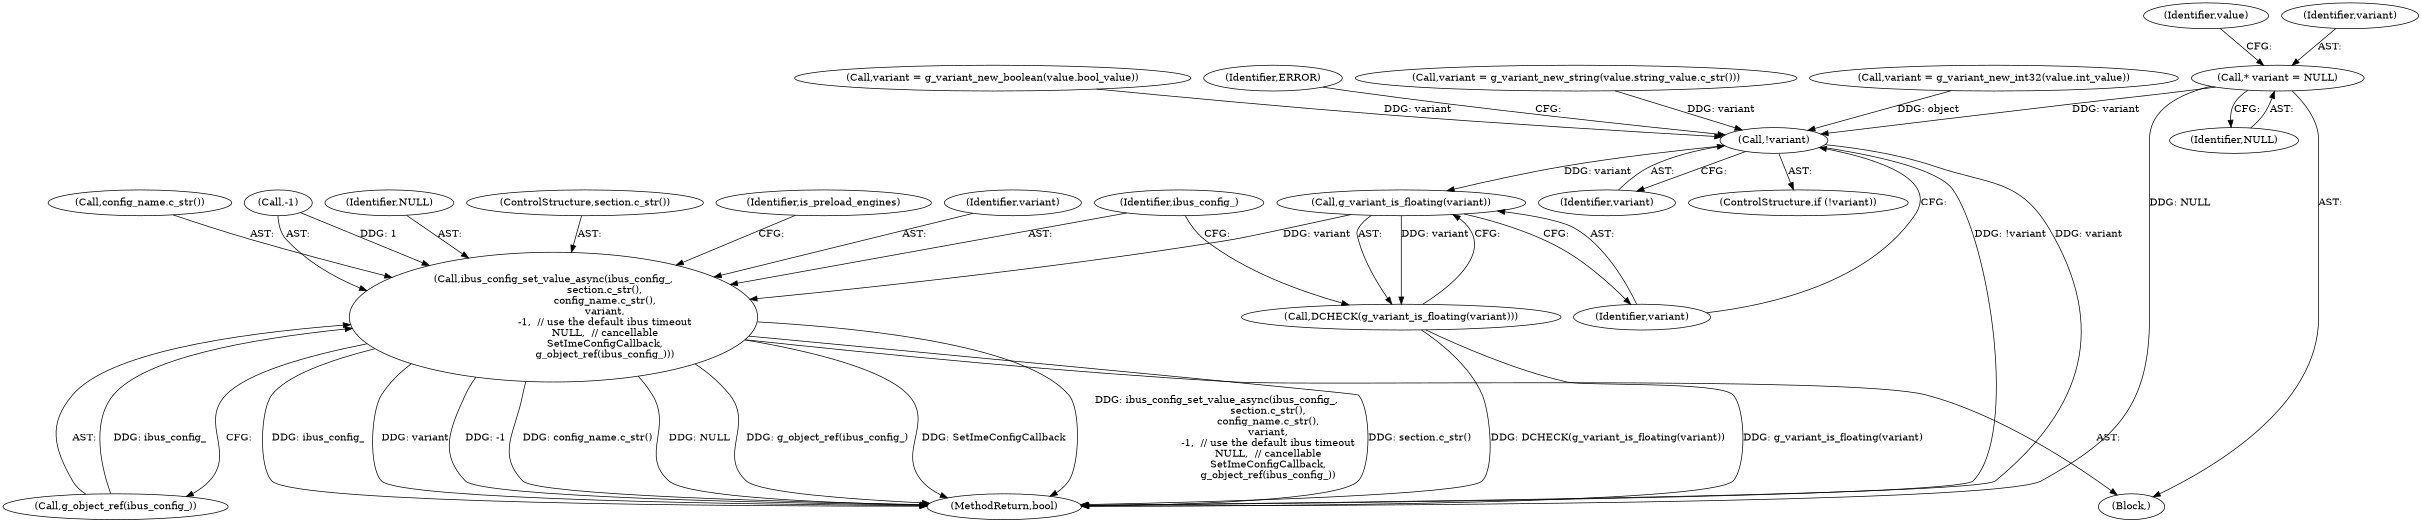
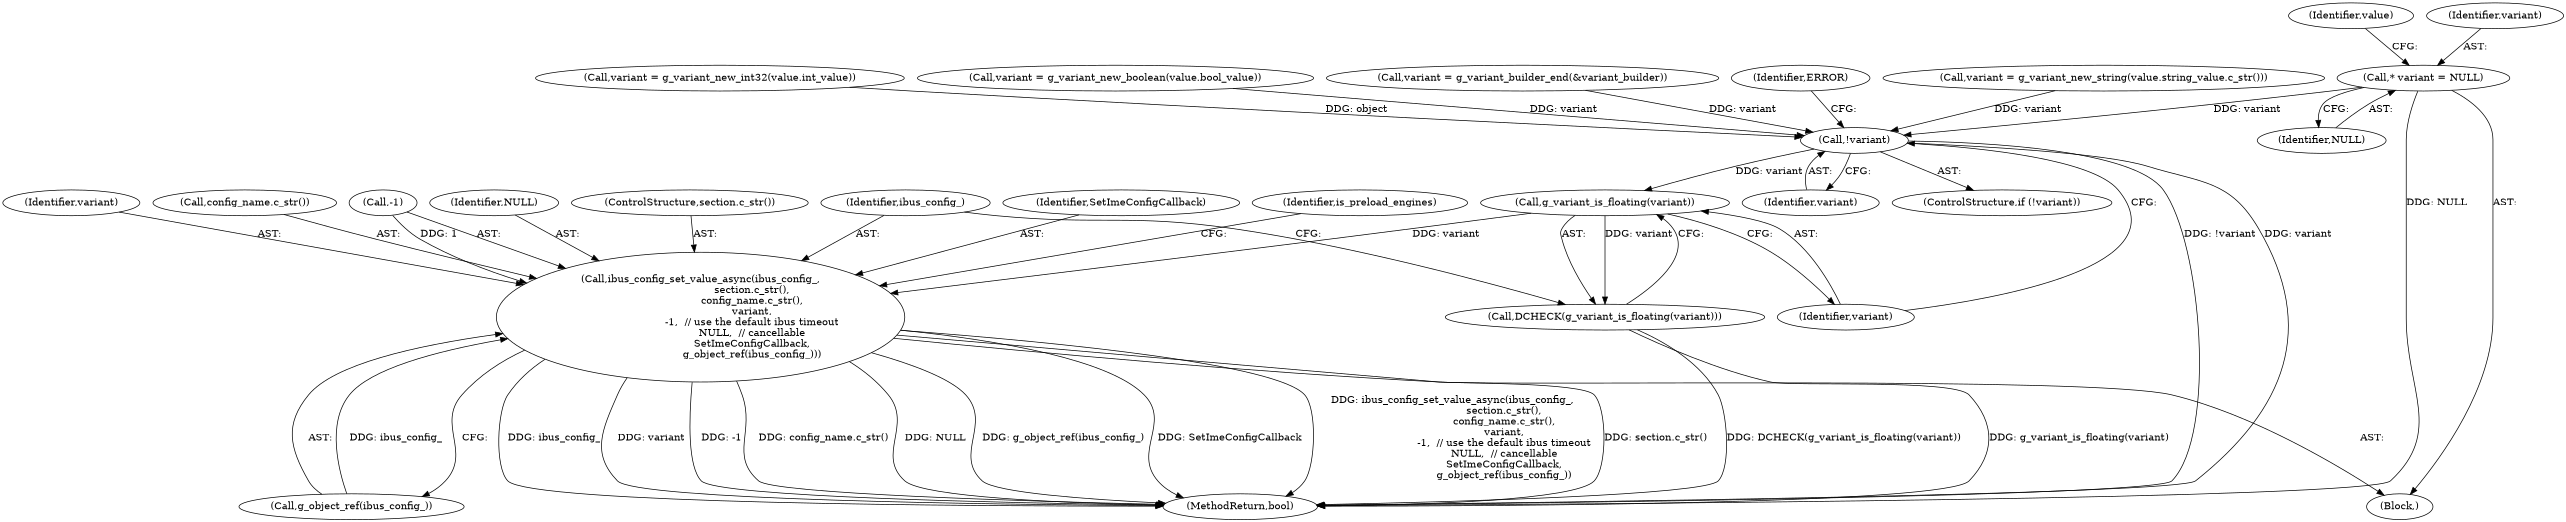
none -> (1523, 78)
none -> (1121, 203)
